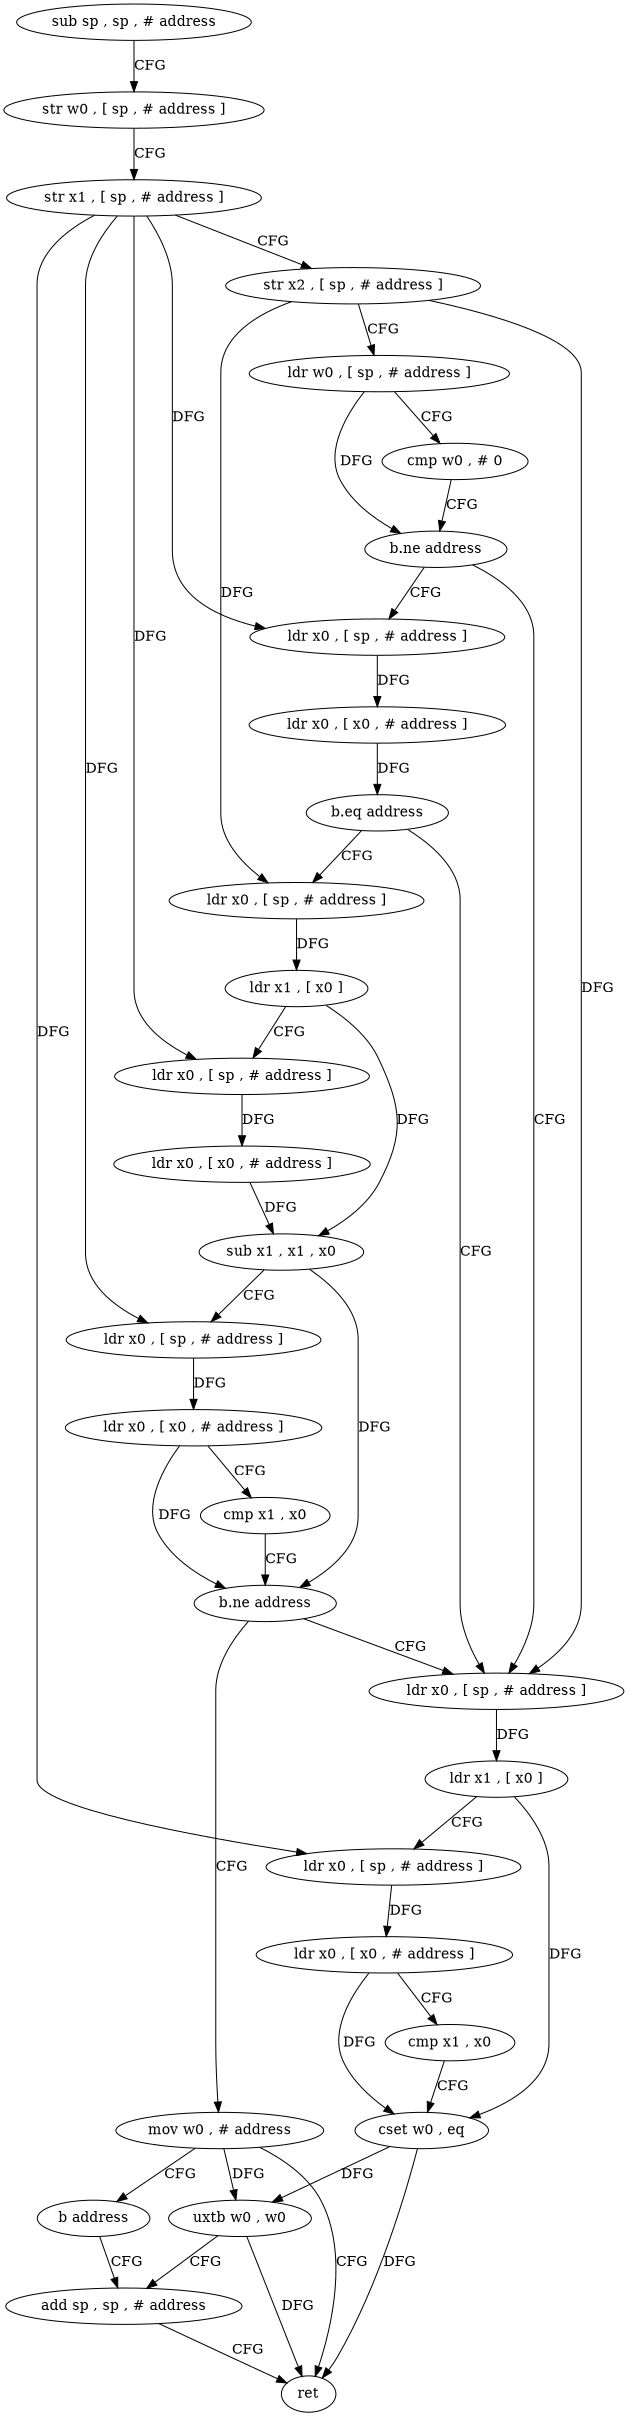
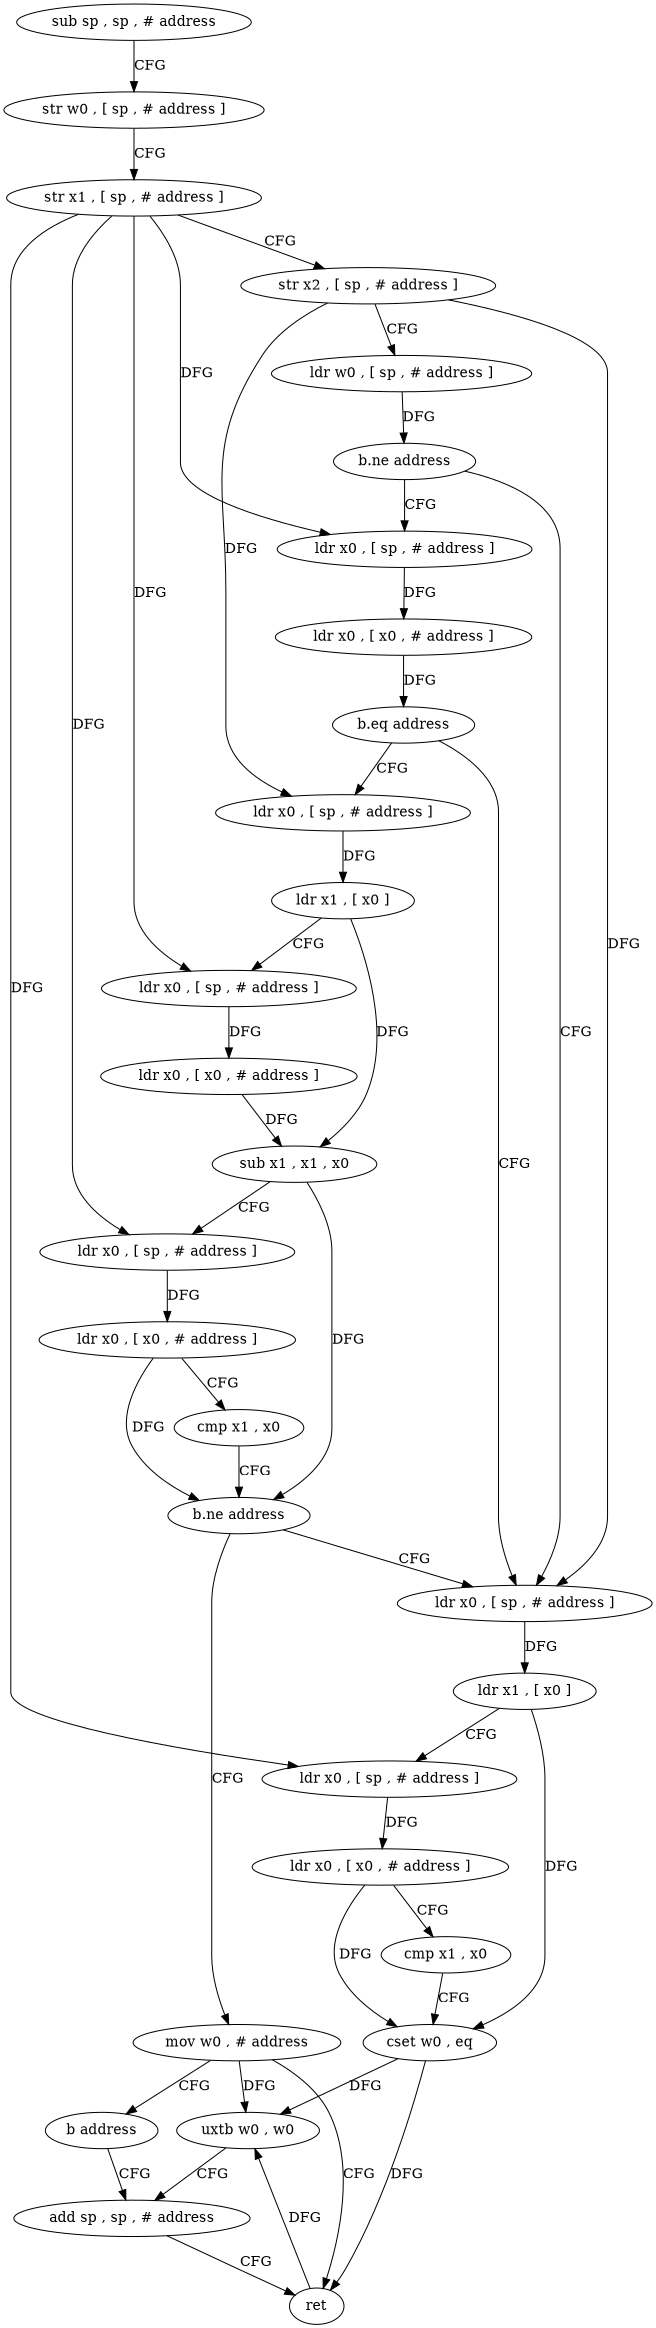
(455, 461) -> none
(273, 2302) -> (284, 2223)
